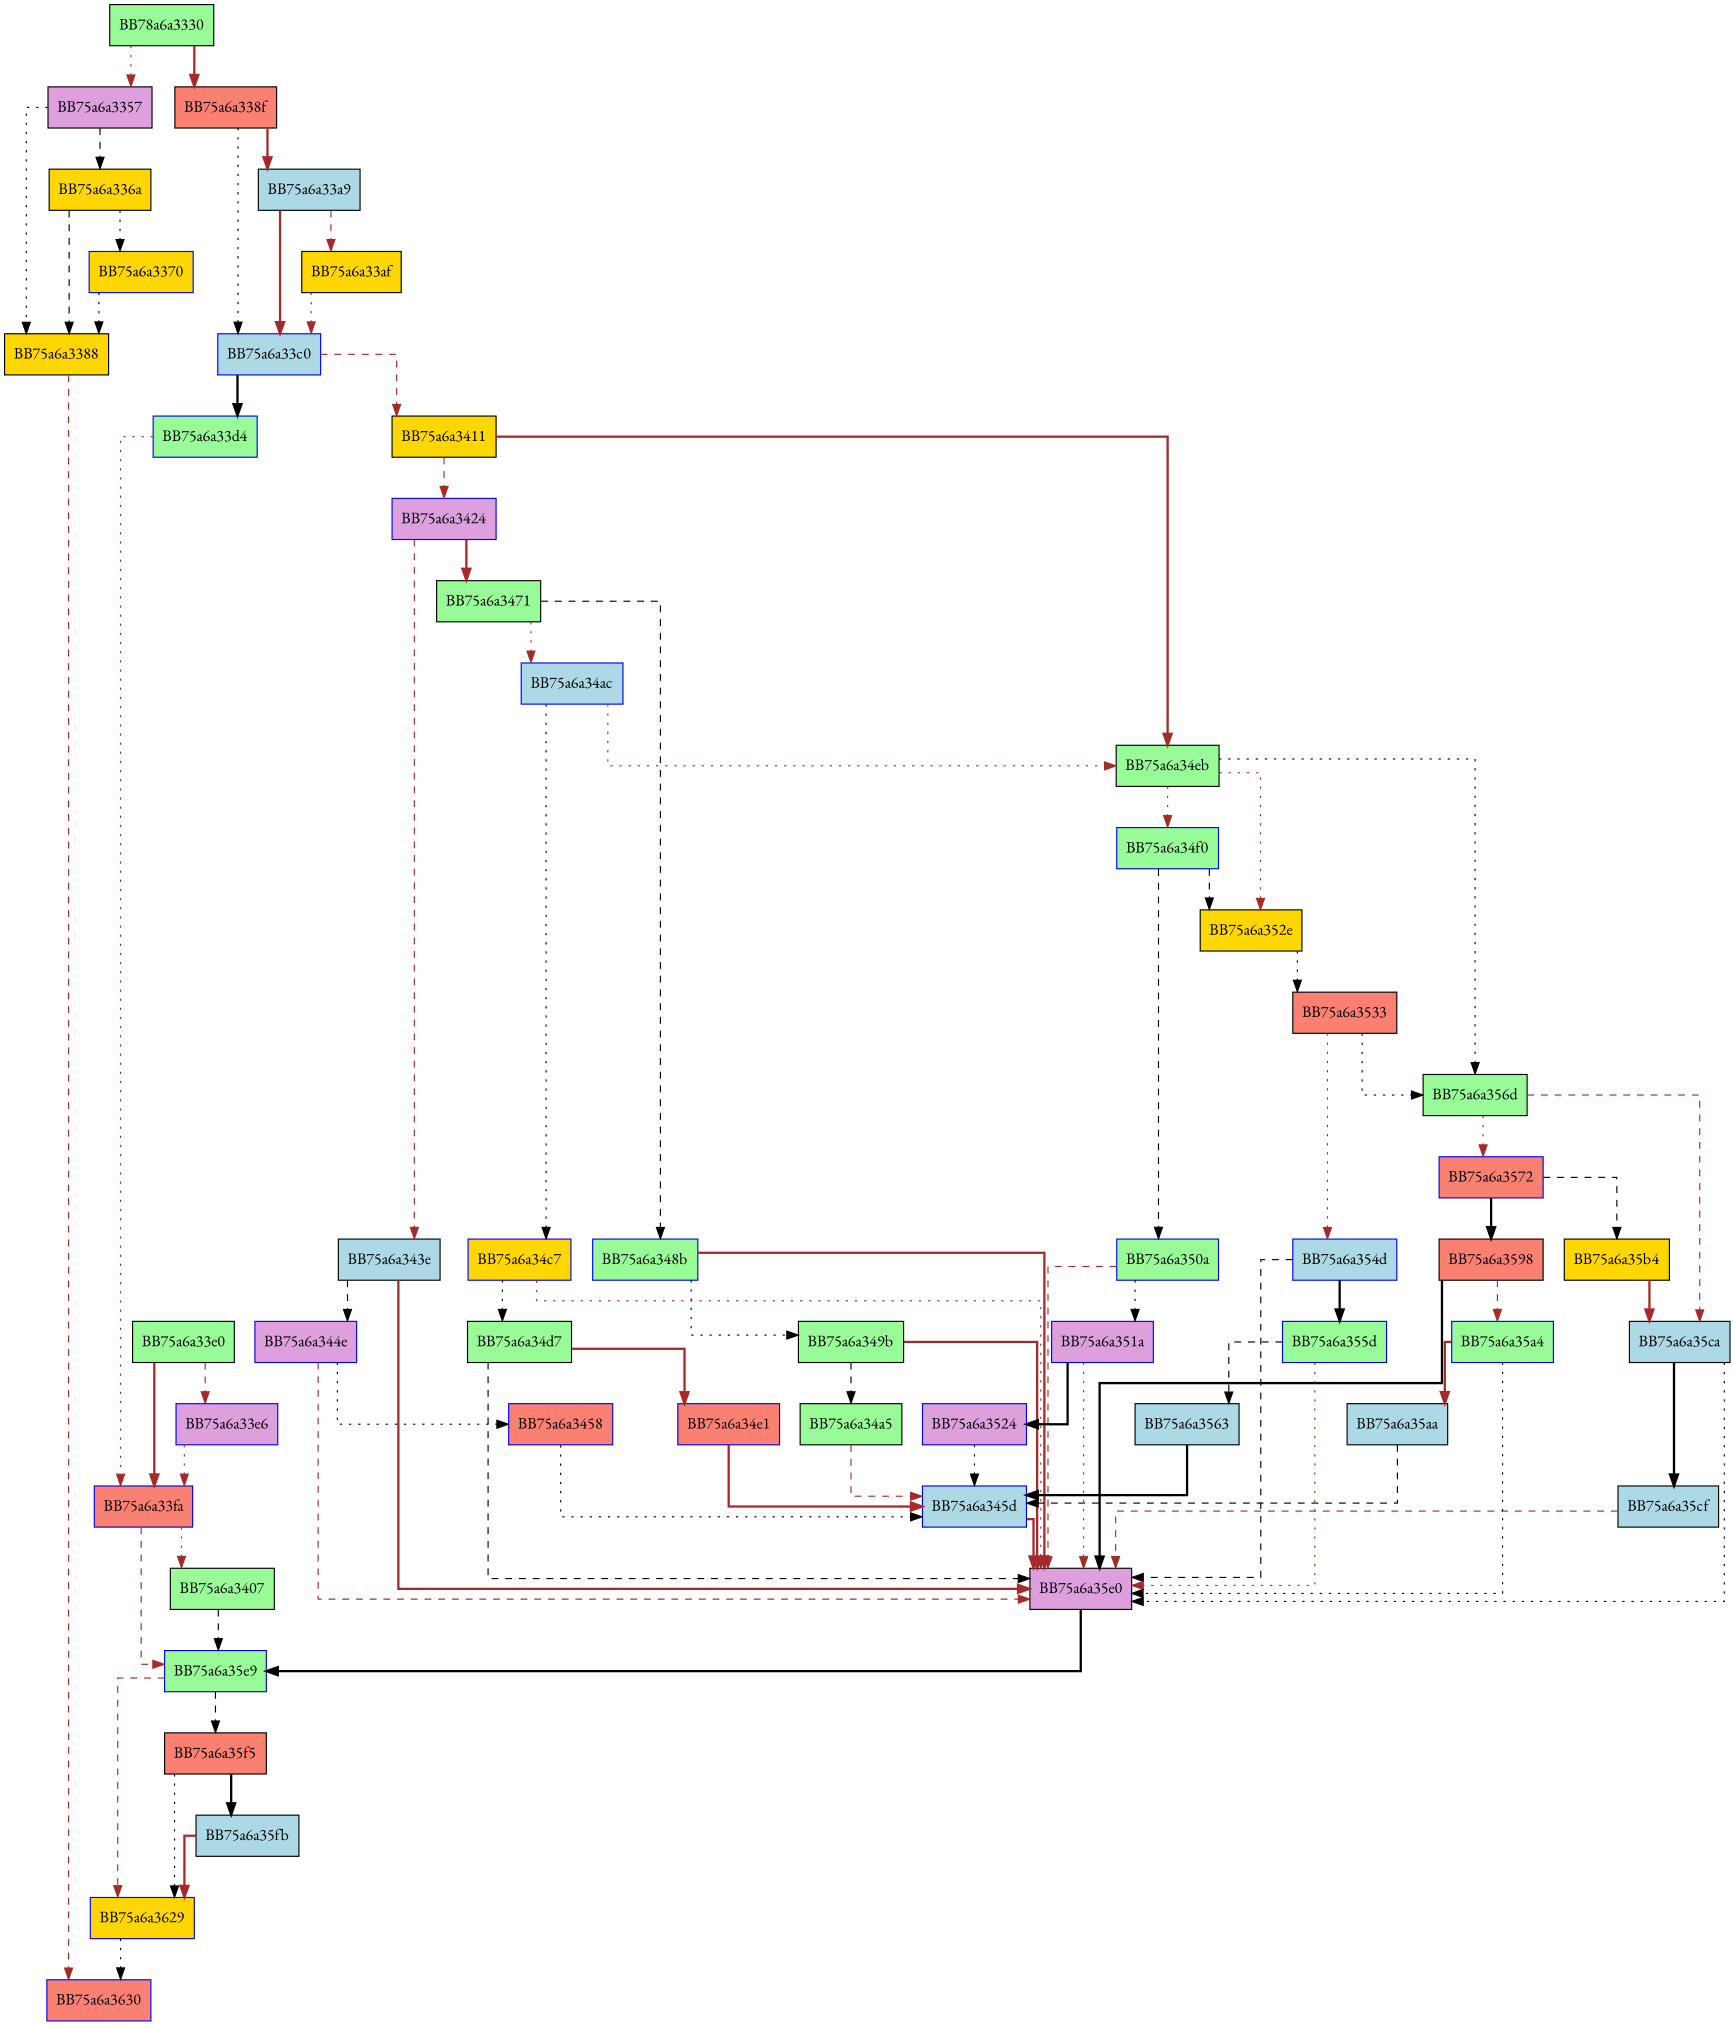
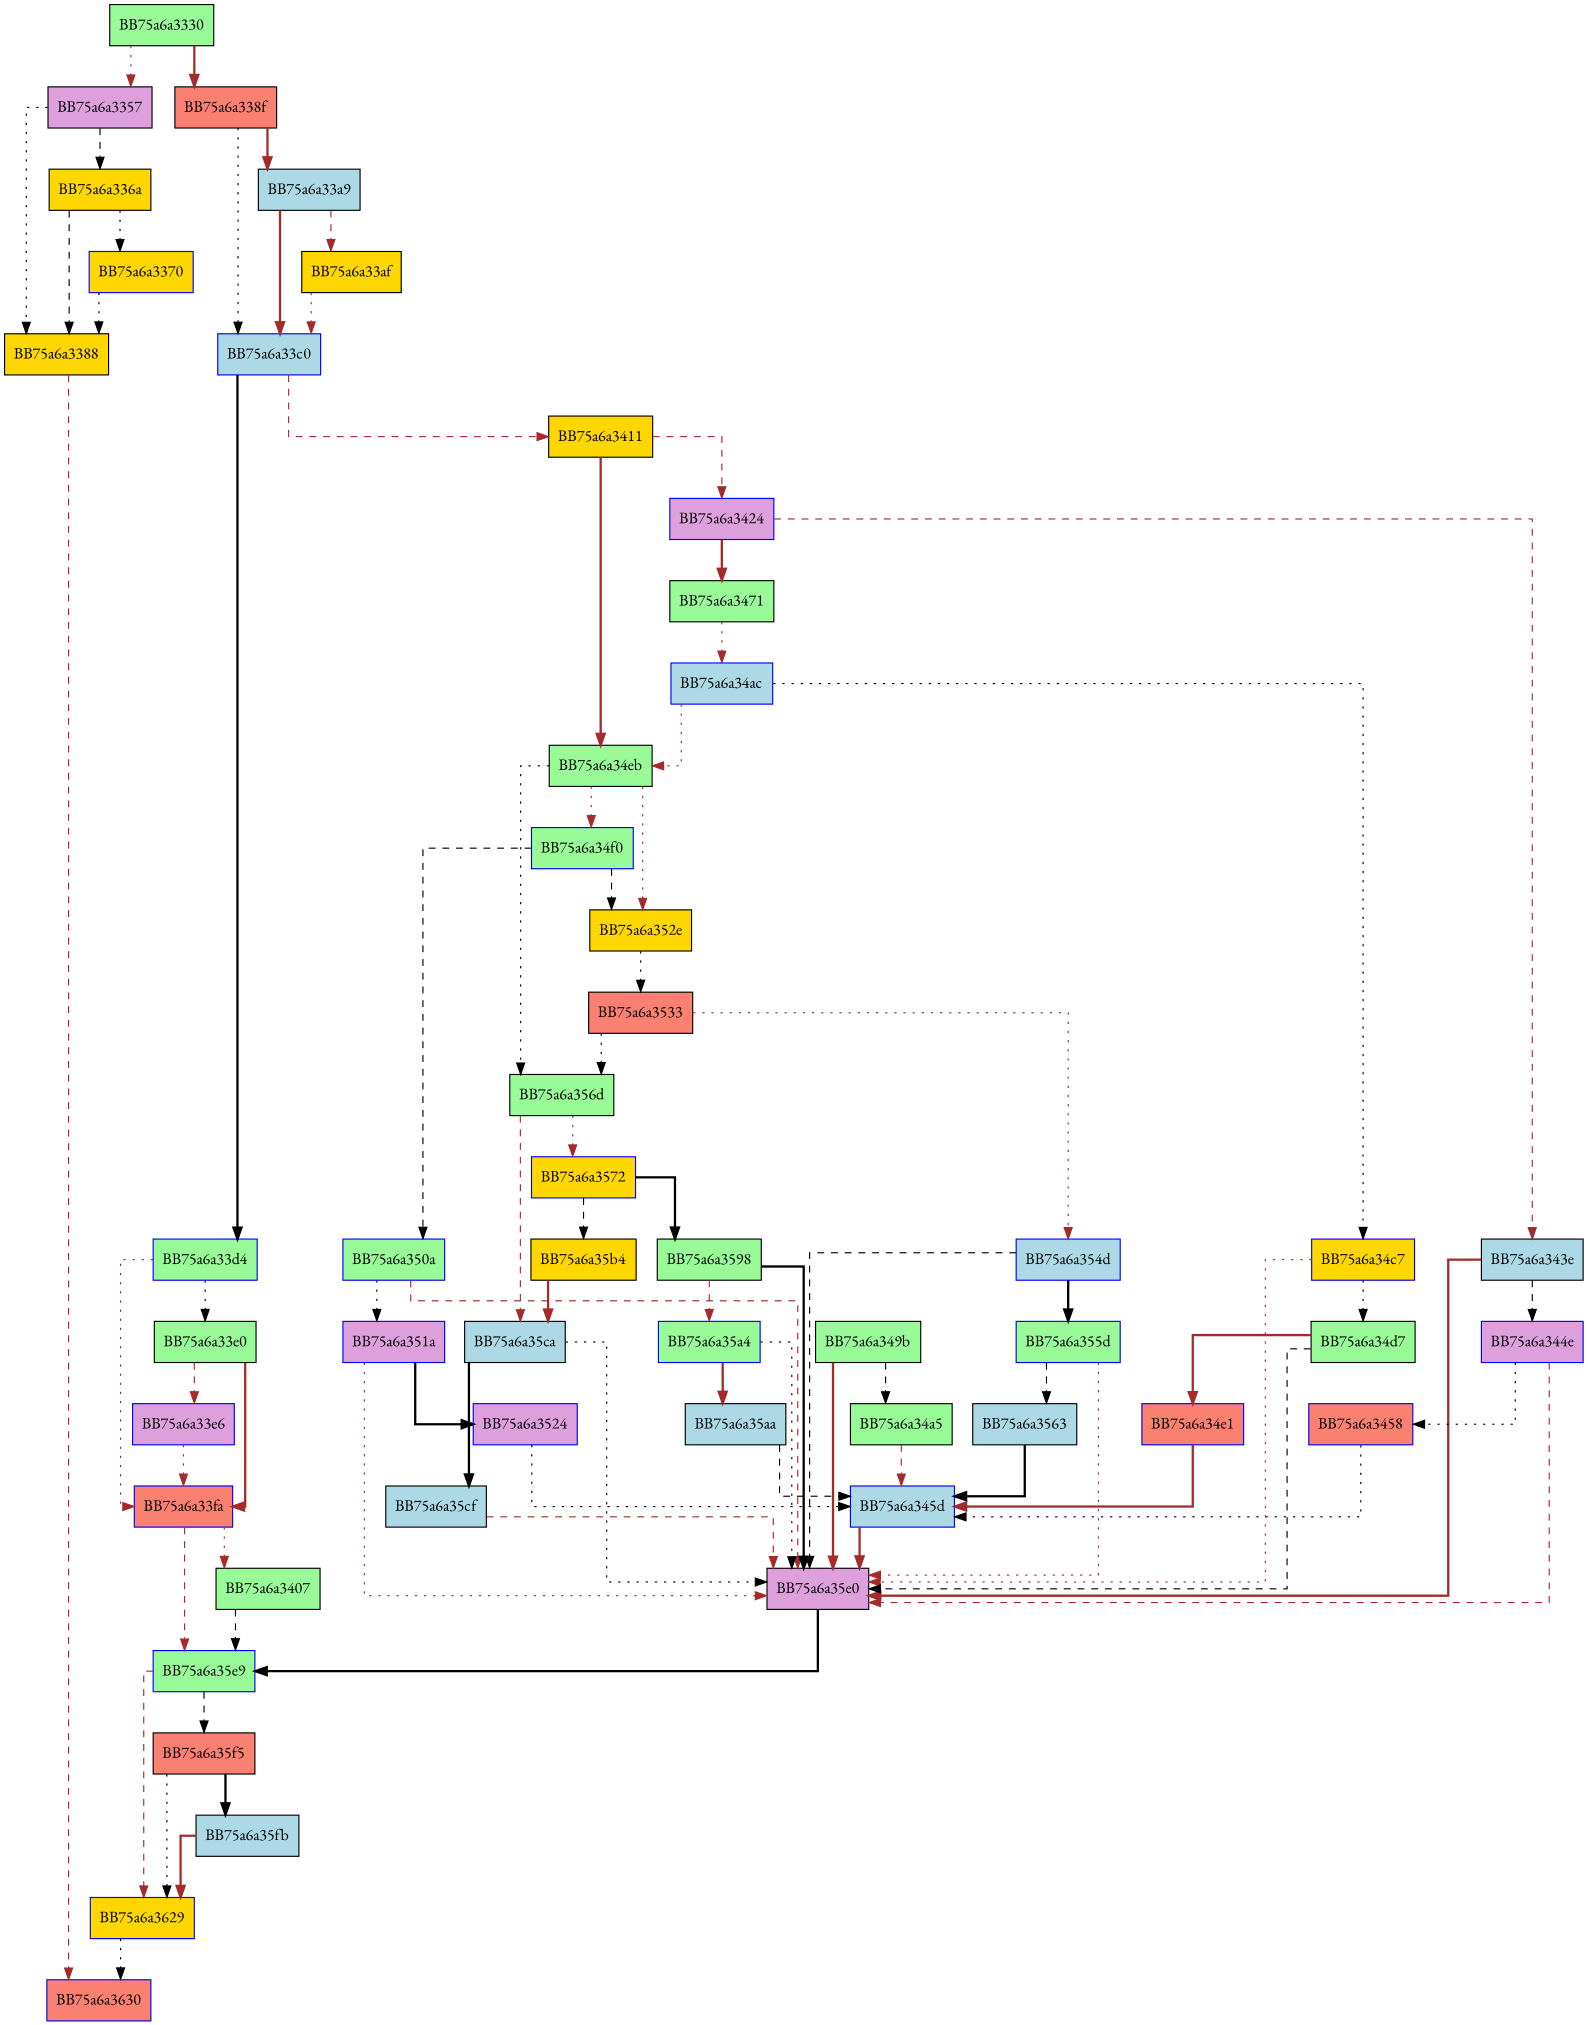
(162, 25) -> (162, 25)
(1491, 1177) -> (584, 1177)
(645, 1260) -> none
(1491, 1260) -> (709, 1260)
none -> (205, 1295)
